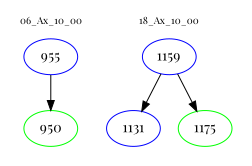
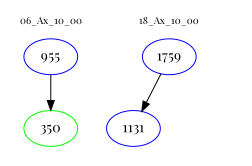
(169, 57) -> (169, 57)
(51, 128) -> (51, 128)
(205, 128) -> none
